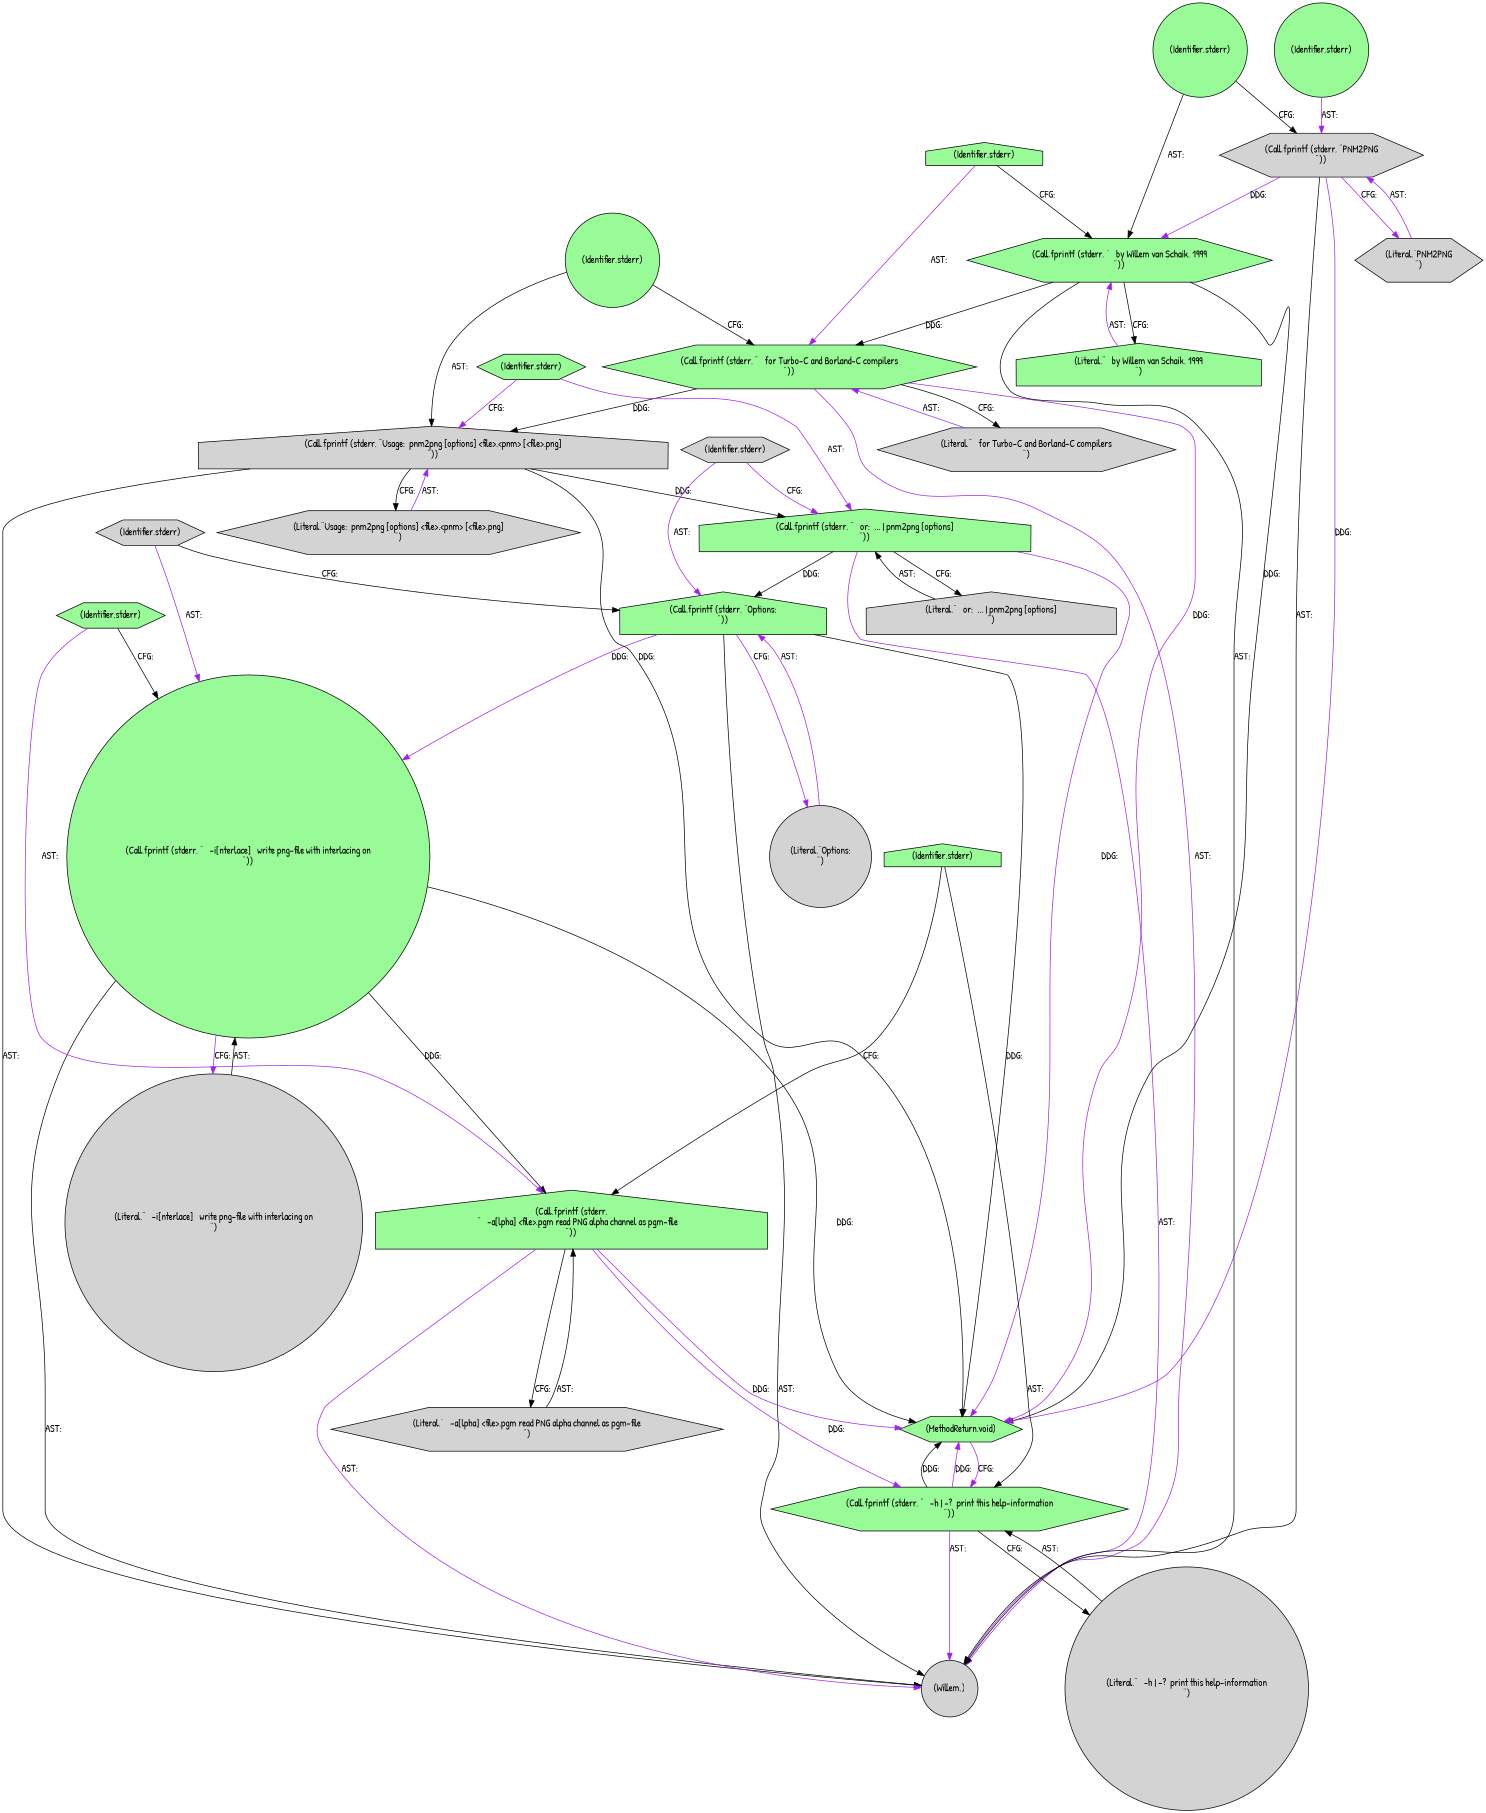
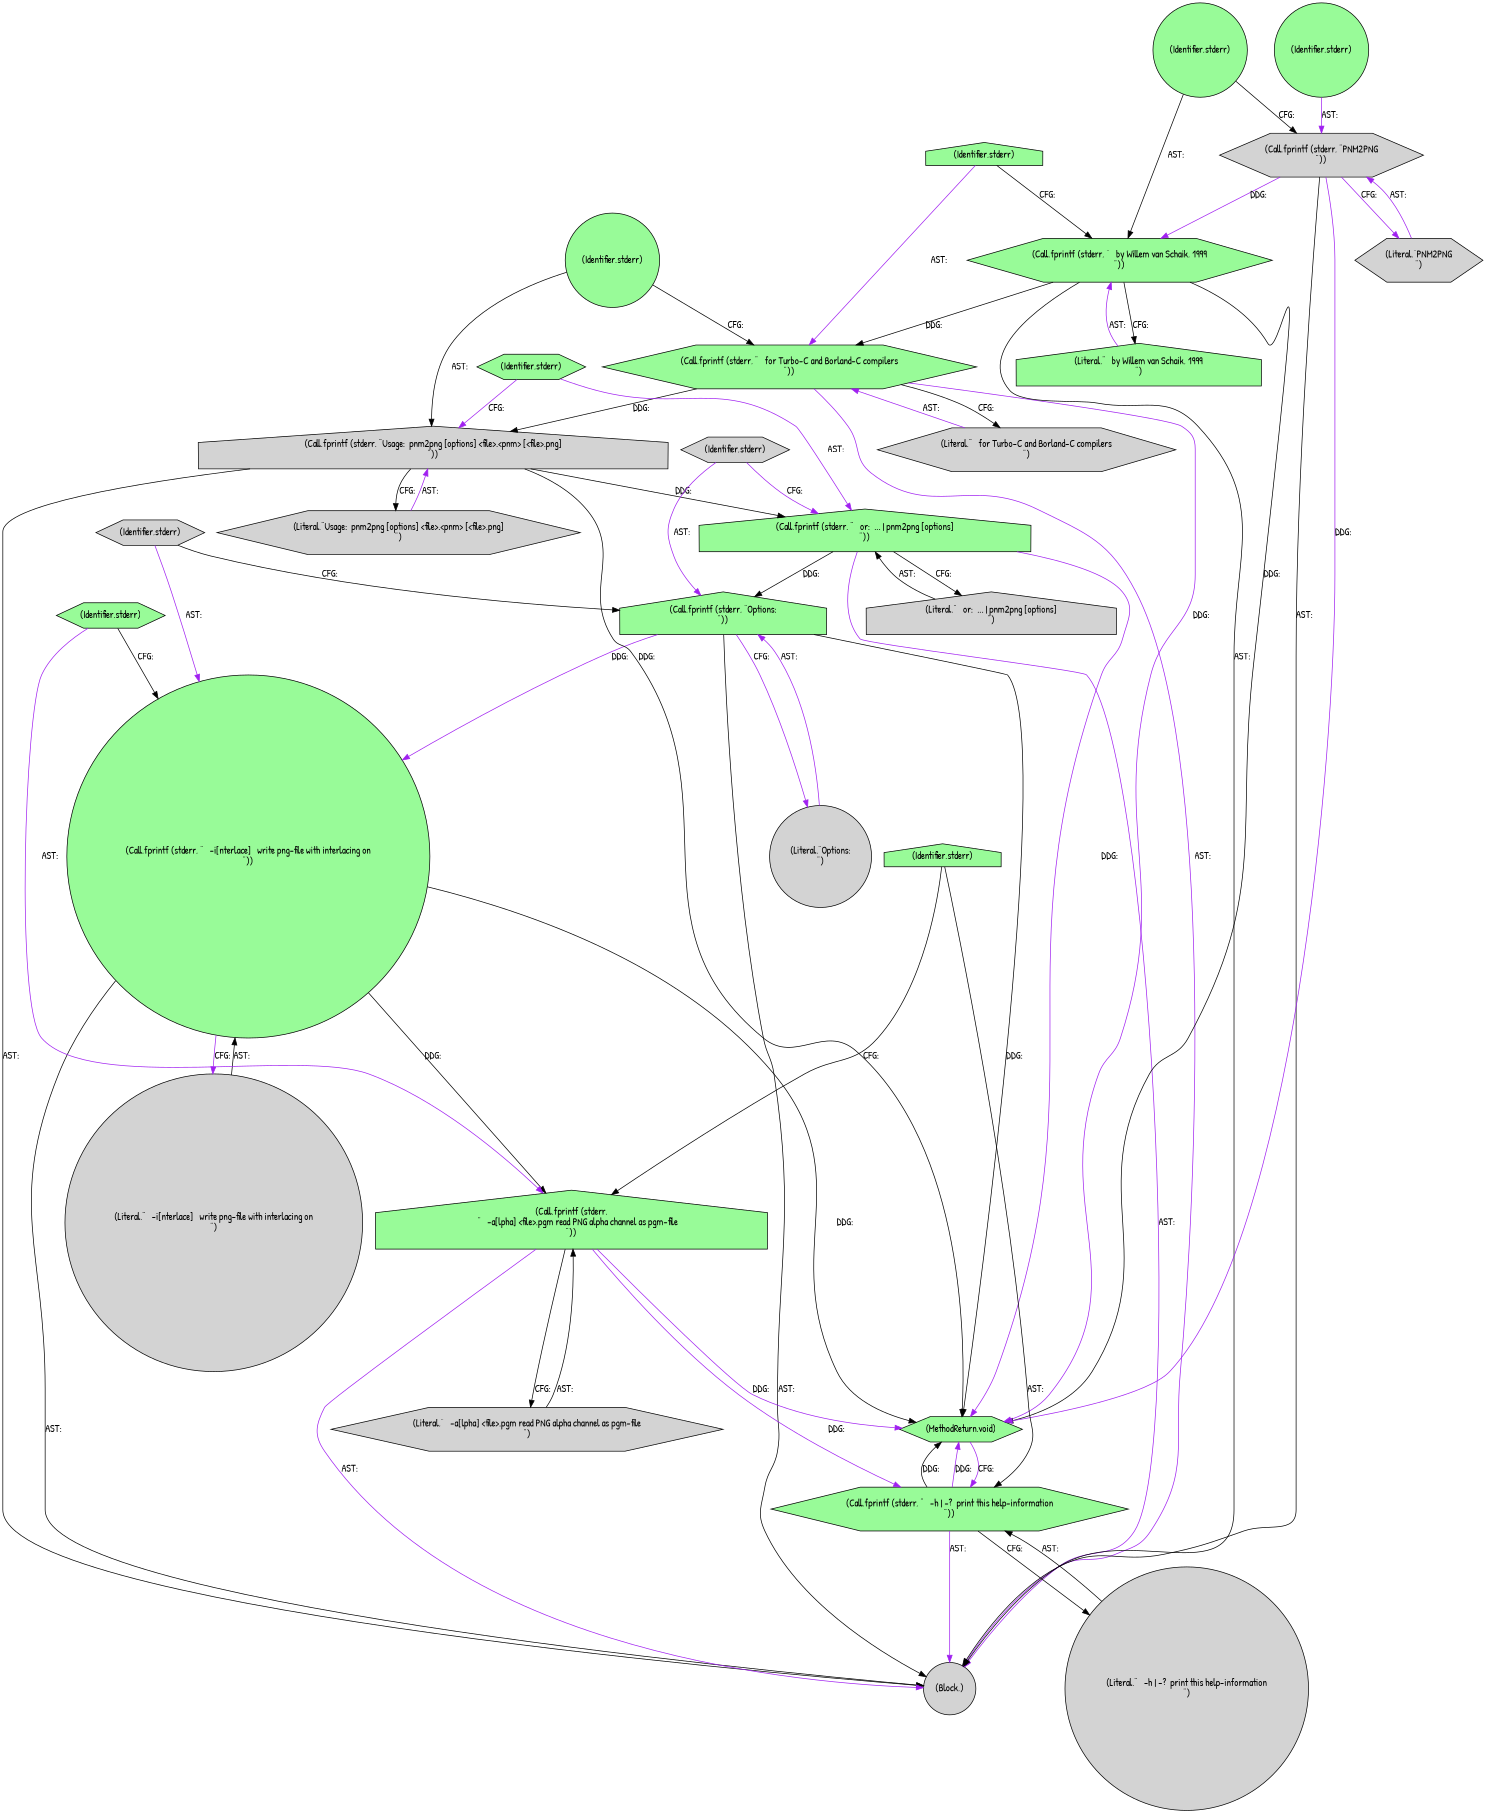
(950, 1689) -> (950, 1689)
